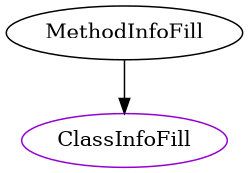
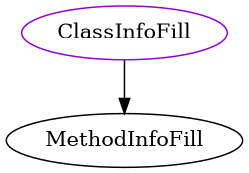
(124, 79) -> (124, 79)
